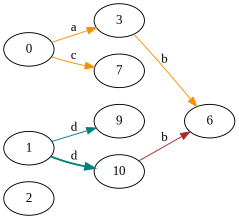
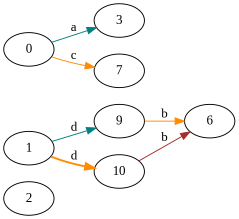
(70, 36) -> (70, 36)
(163, 66) -> (160, 121)
(68, 162) -> (68, 162)
